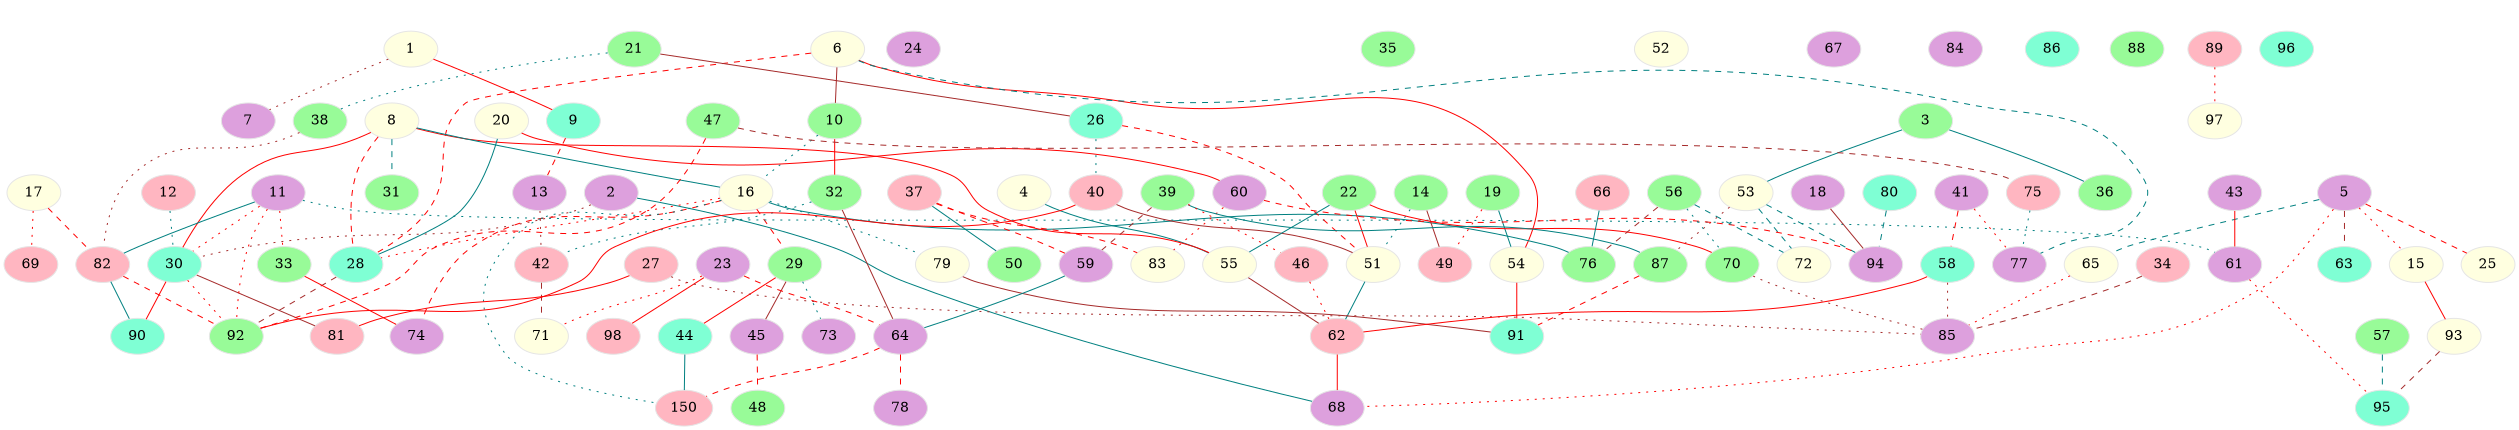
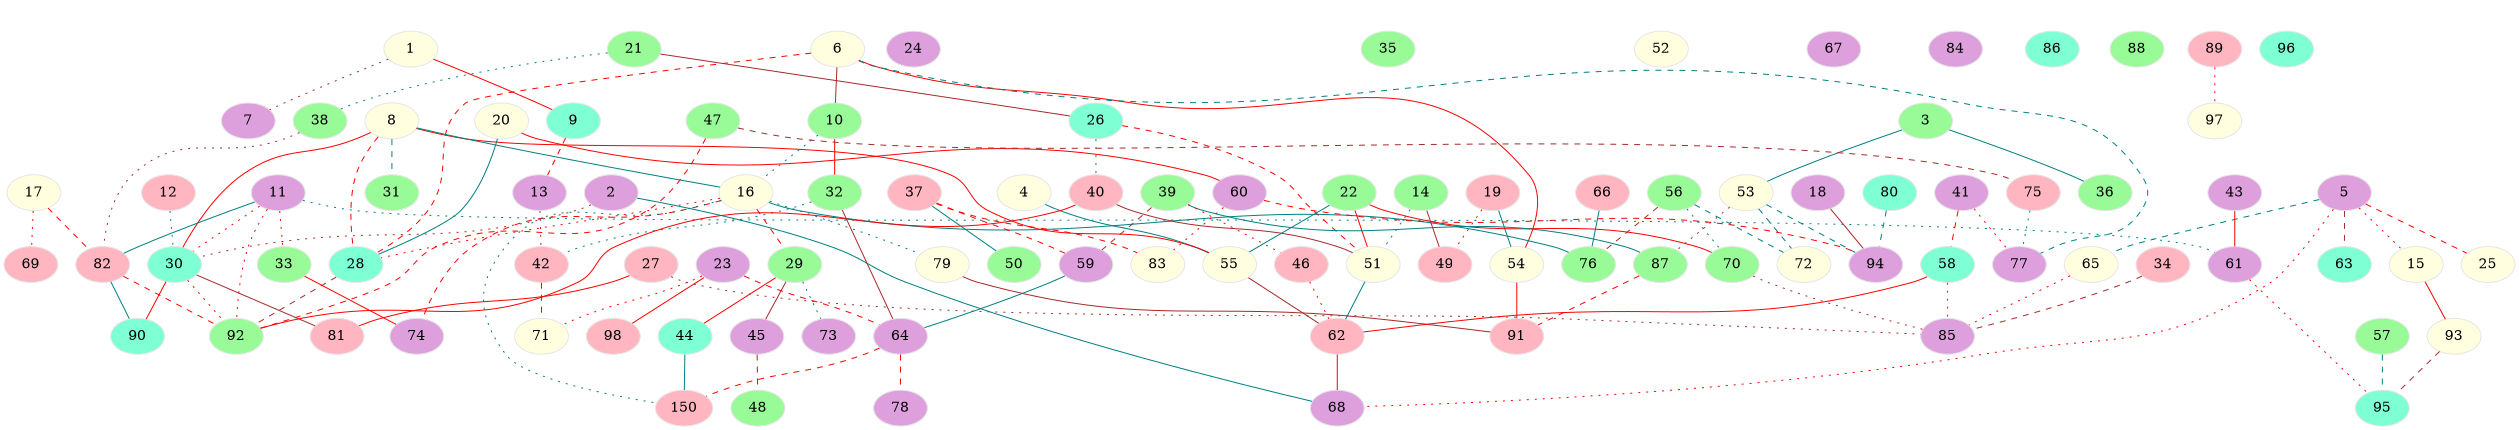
(1493, 193) -> (1493, 193)
(1517, 336) -> (1517, 336)
